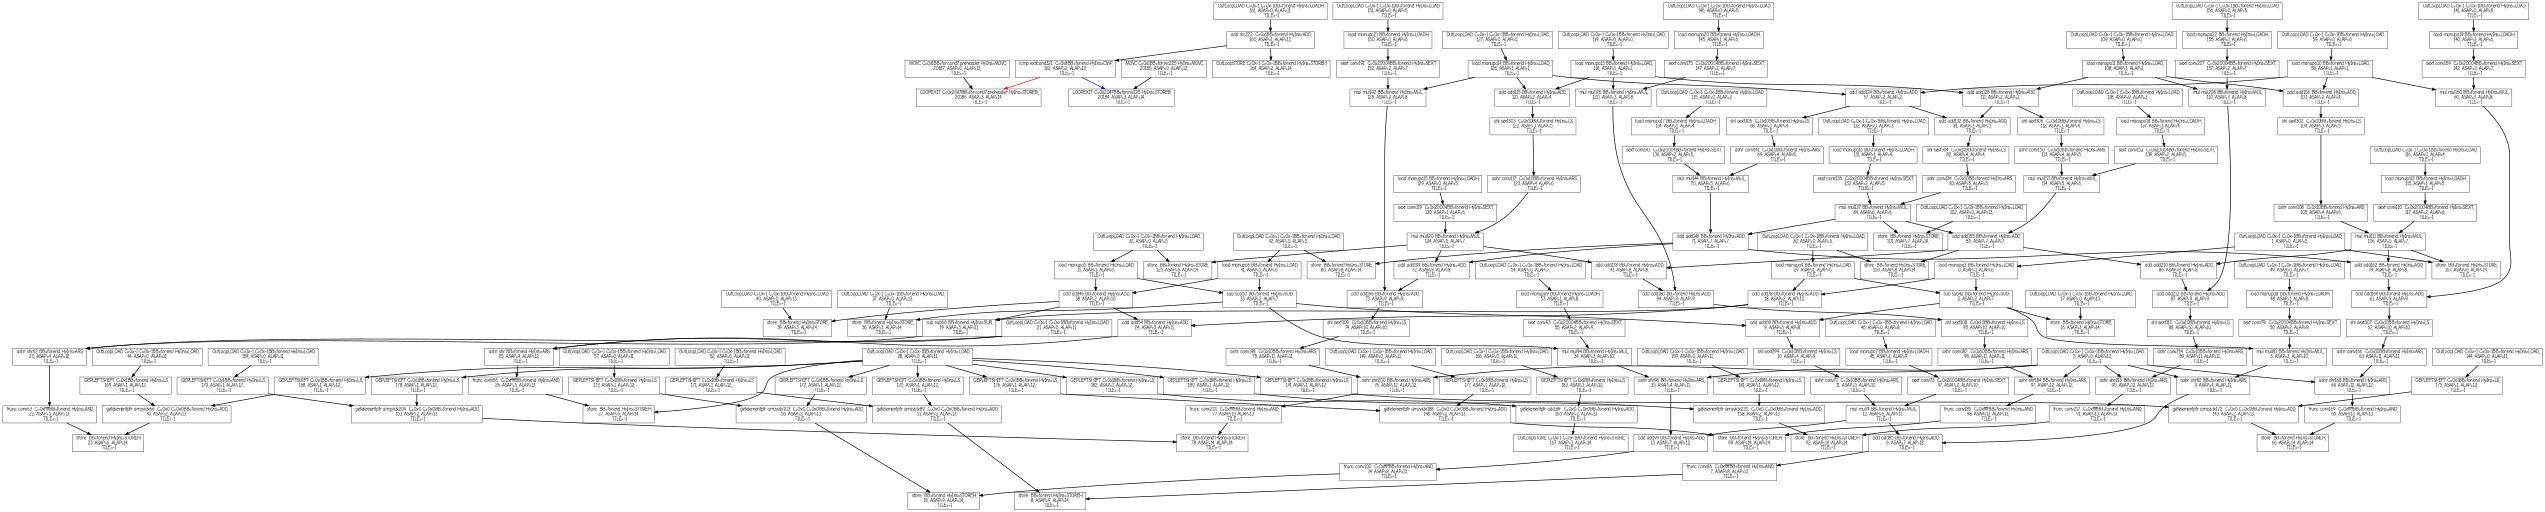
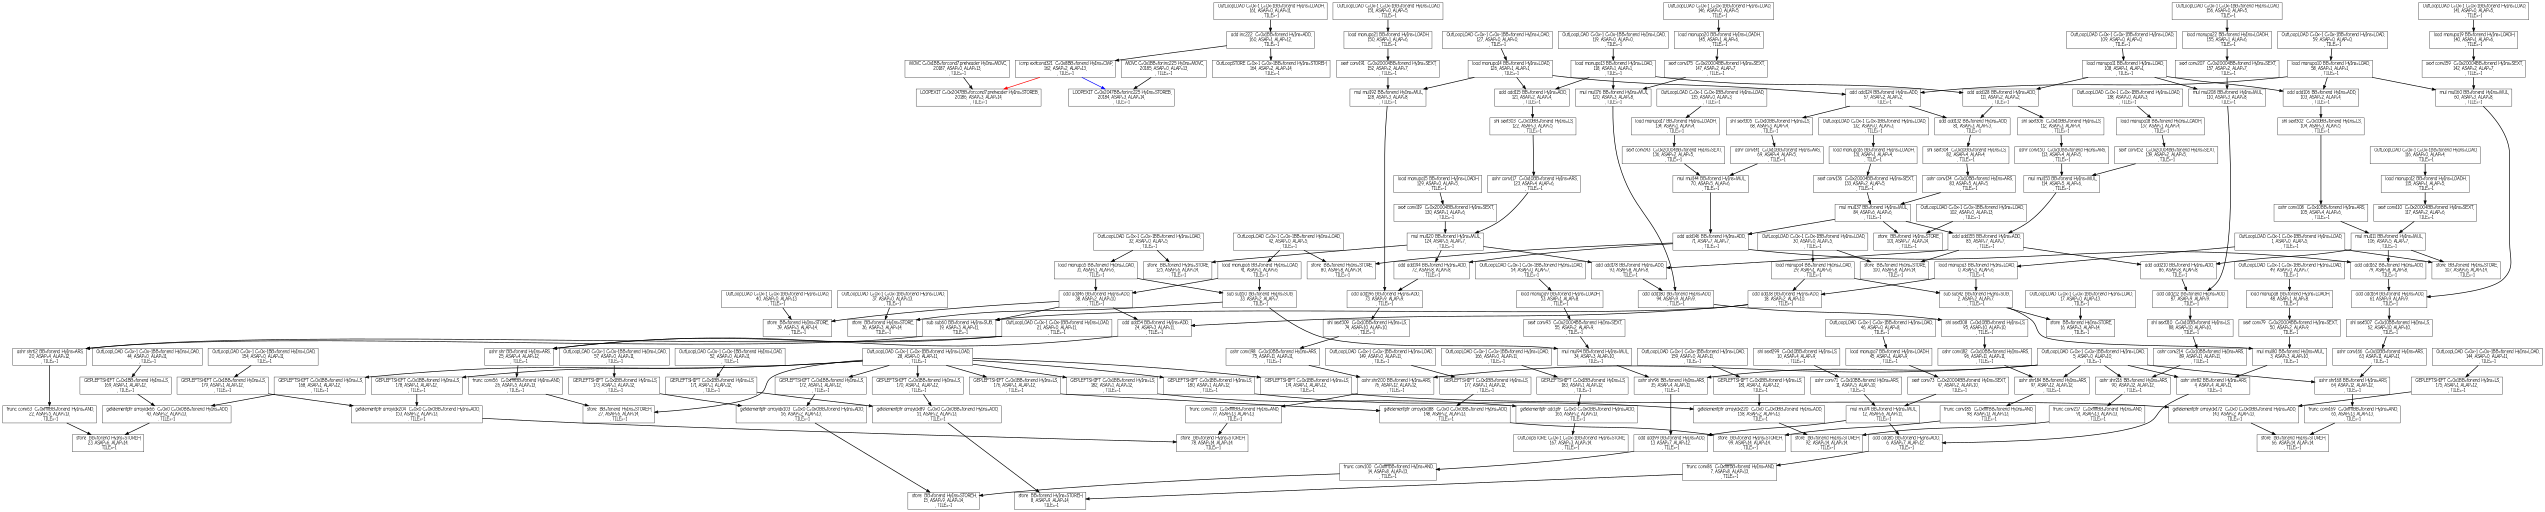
(1783, 328) -> none
